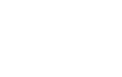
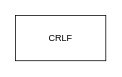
none -> (60, 38)
